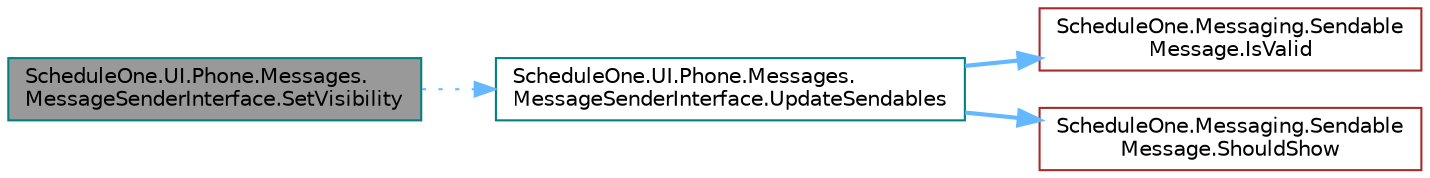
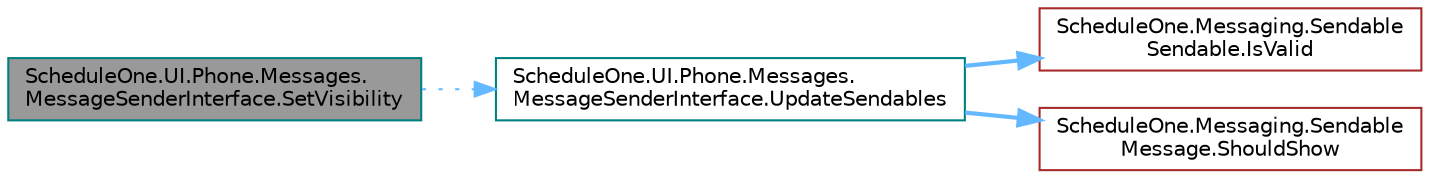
(1230, 39) -> (1230, 39)
